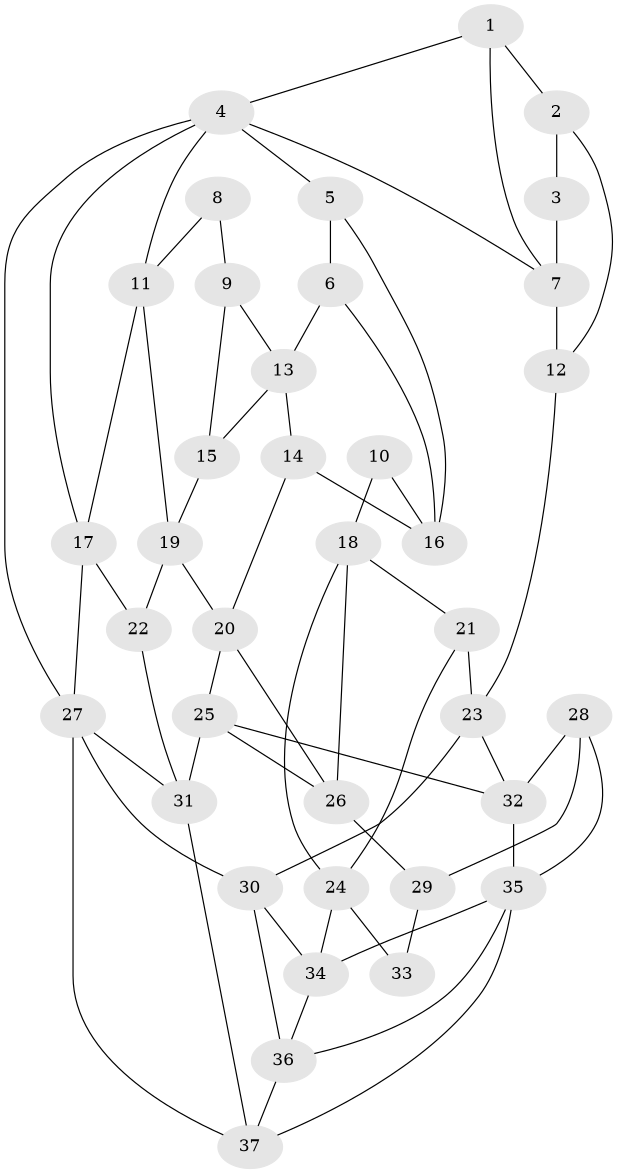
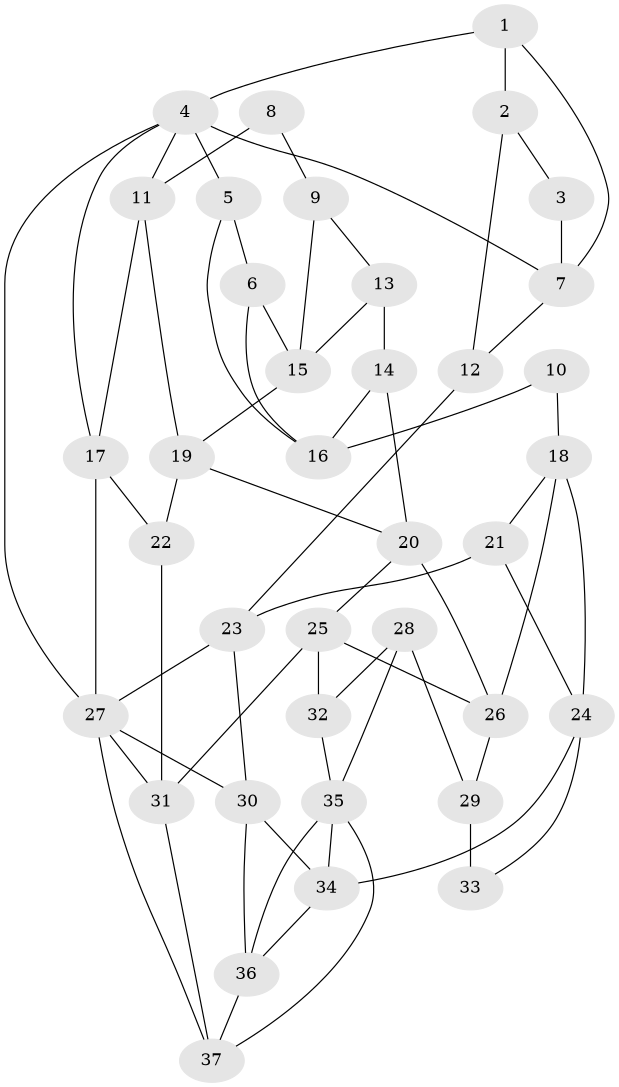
(307, 328) -> (275, 328)
(493, 759) -> (171, 669)
